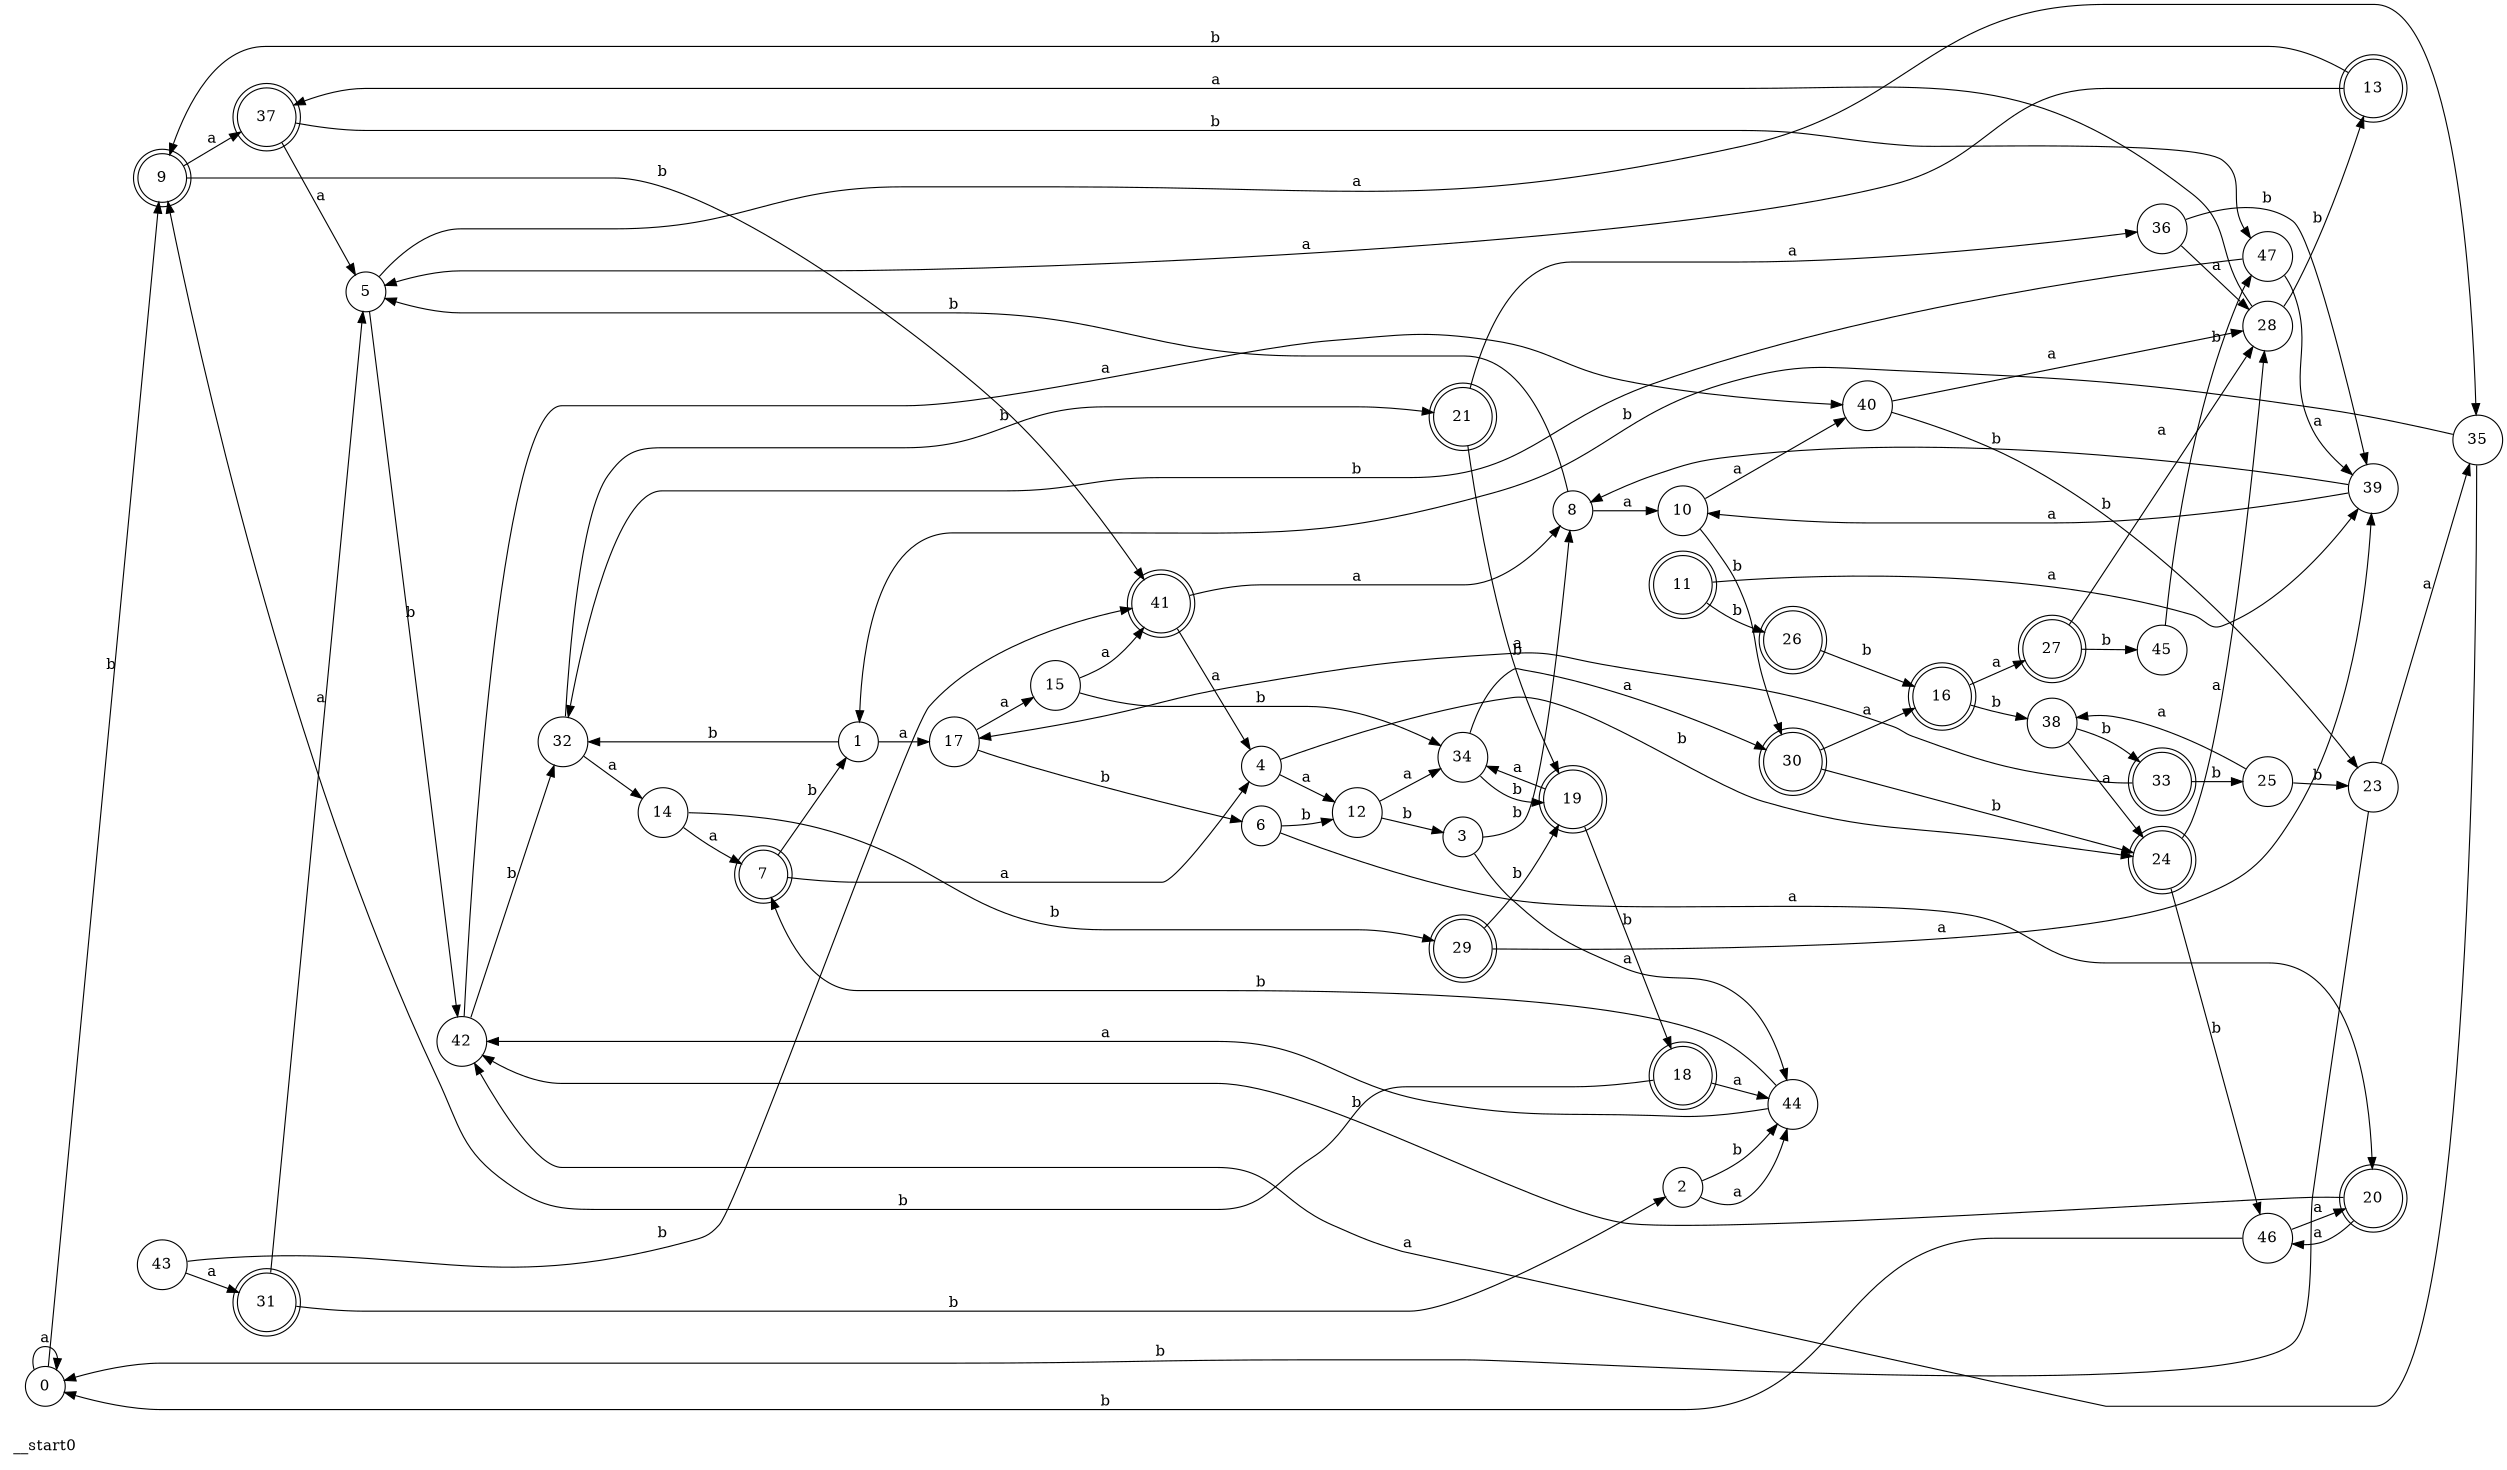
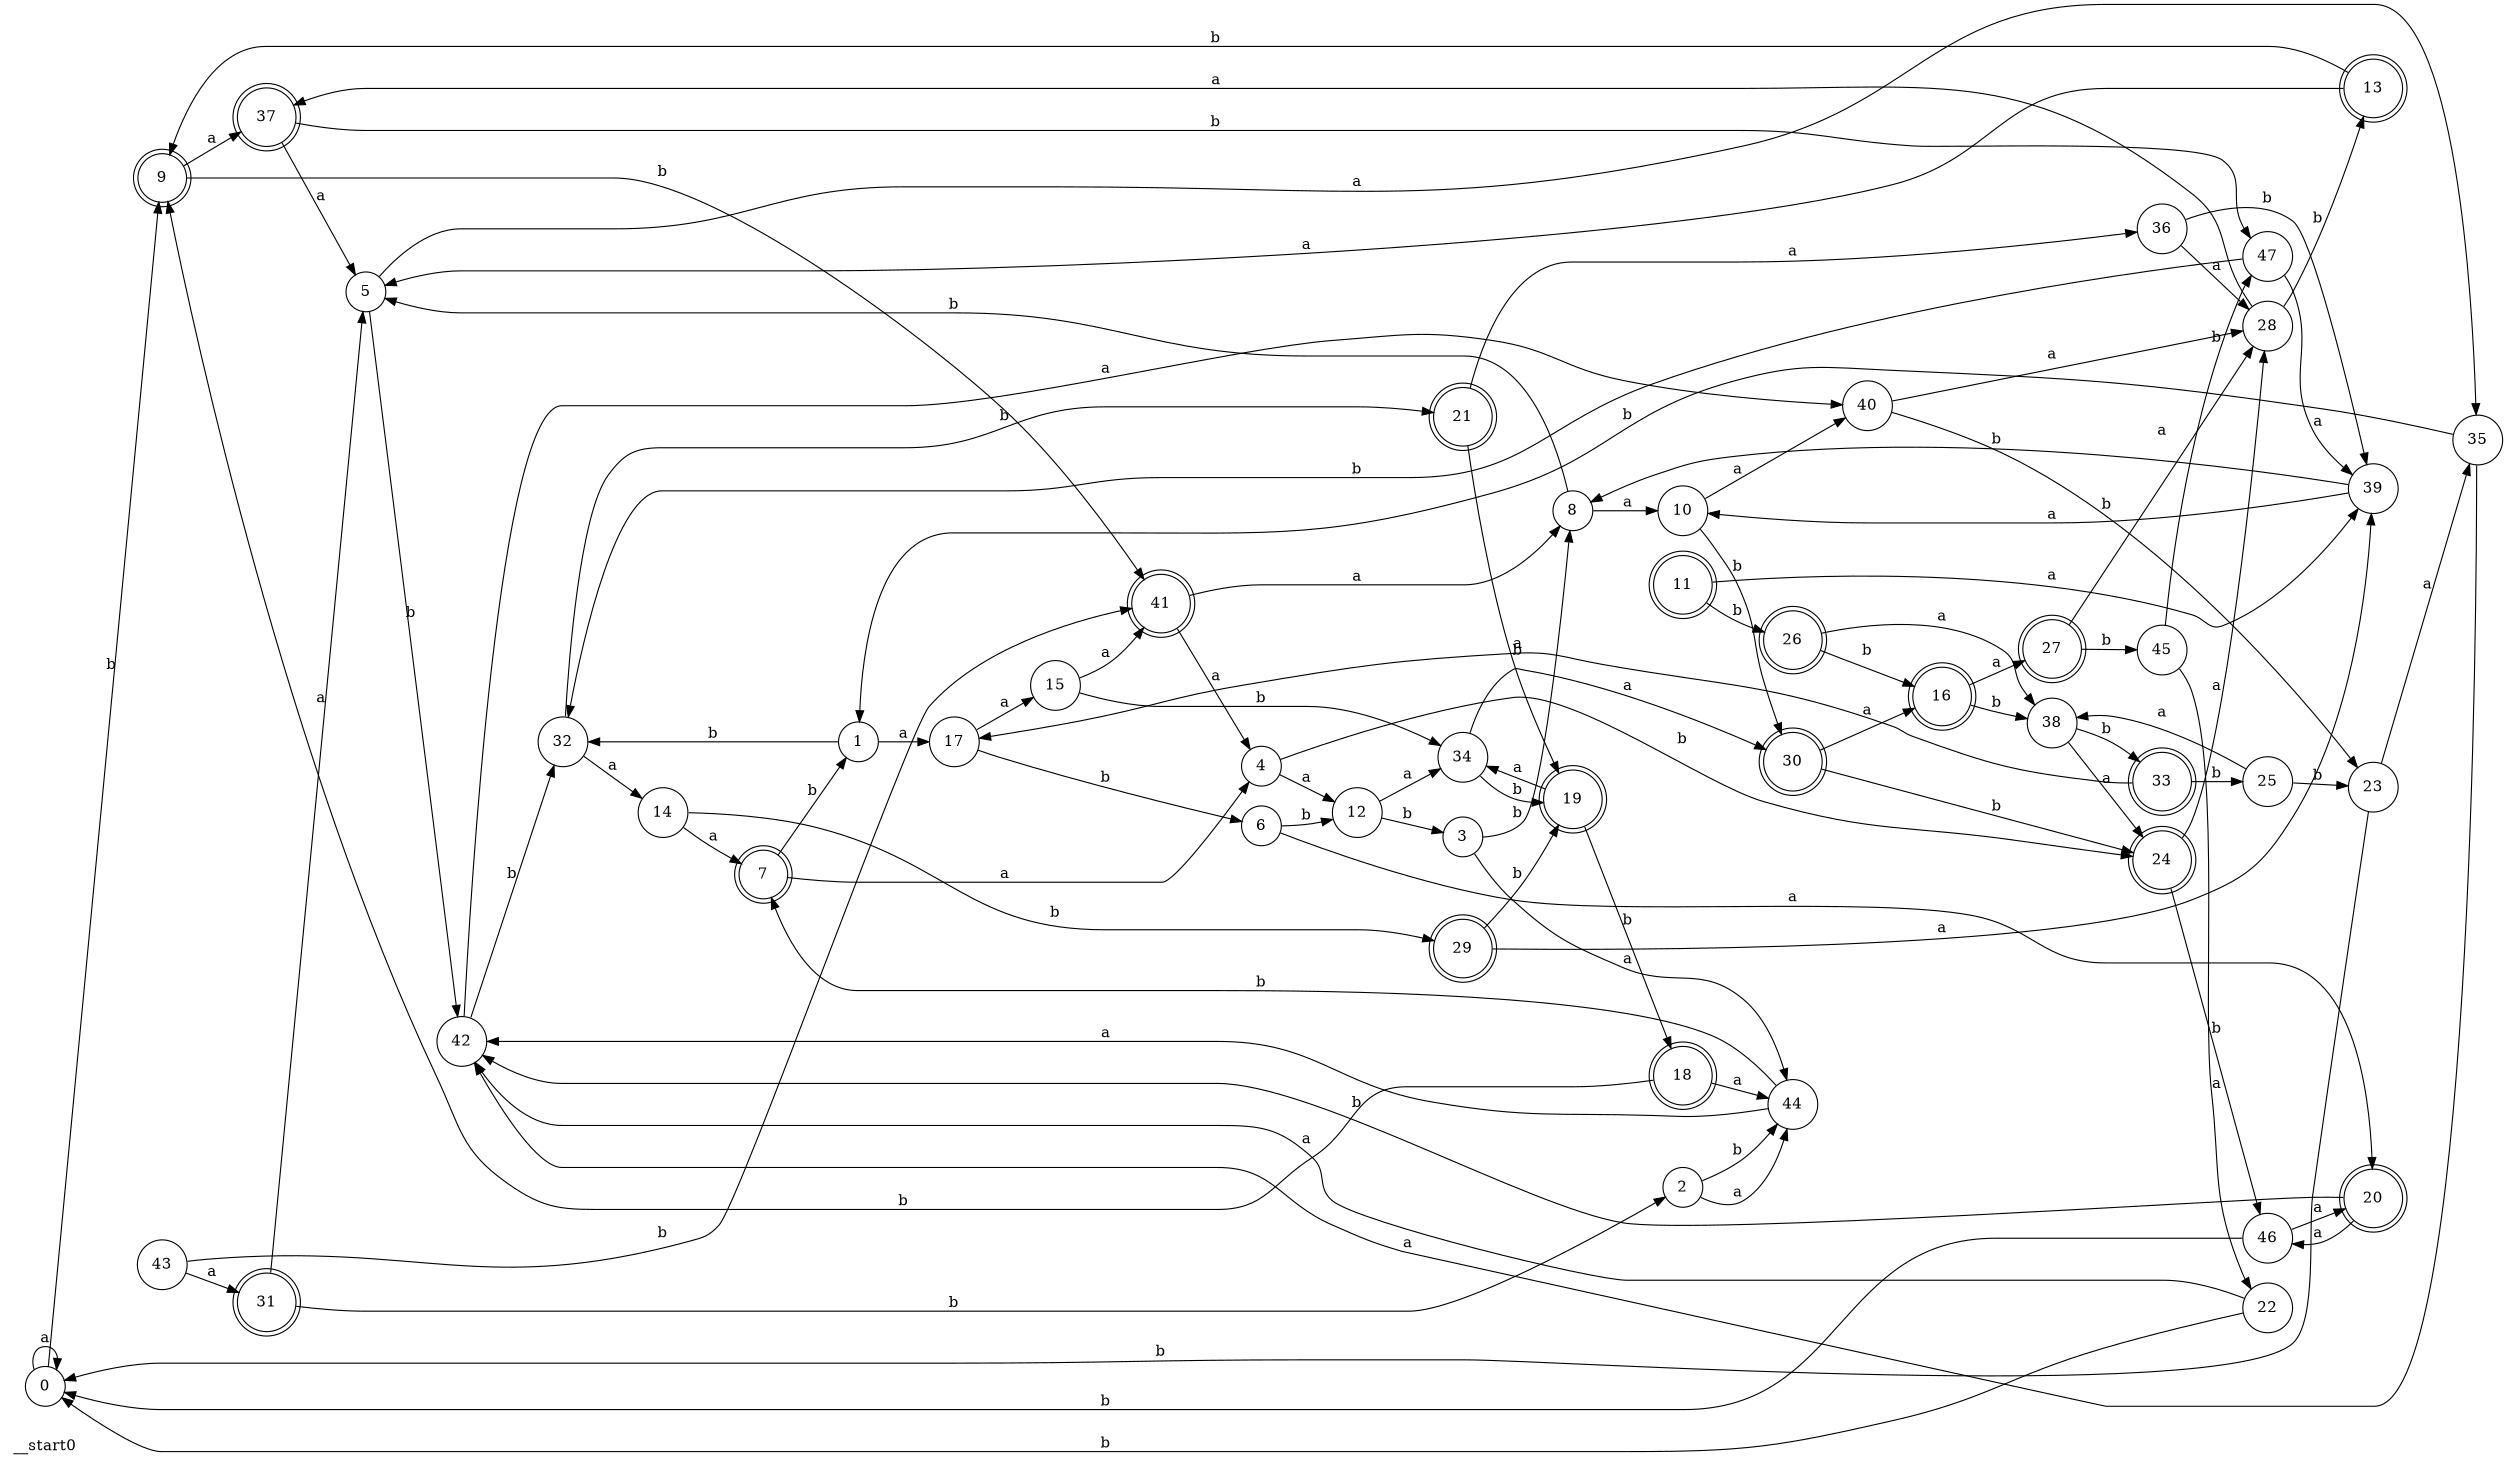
none -> (1941, 628)
none -> (2268, 1308)
